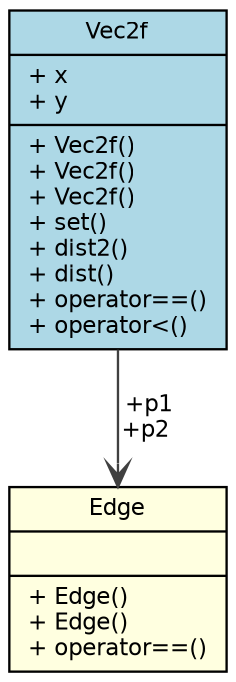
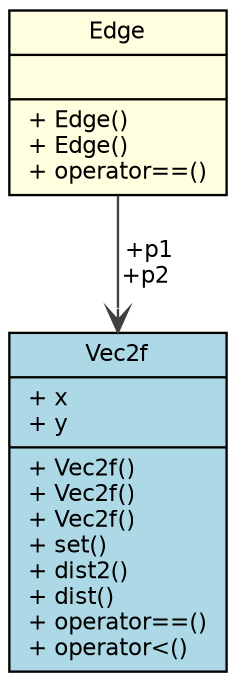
(118, 406) -> (118, 252)
